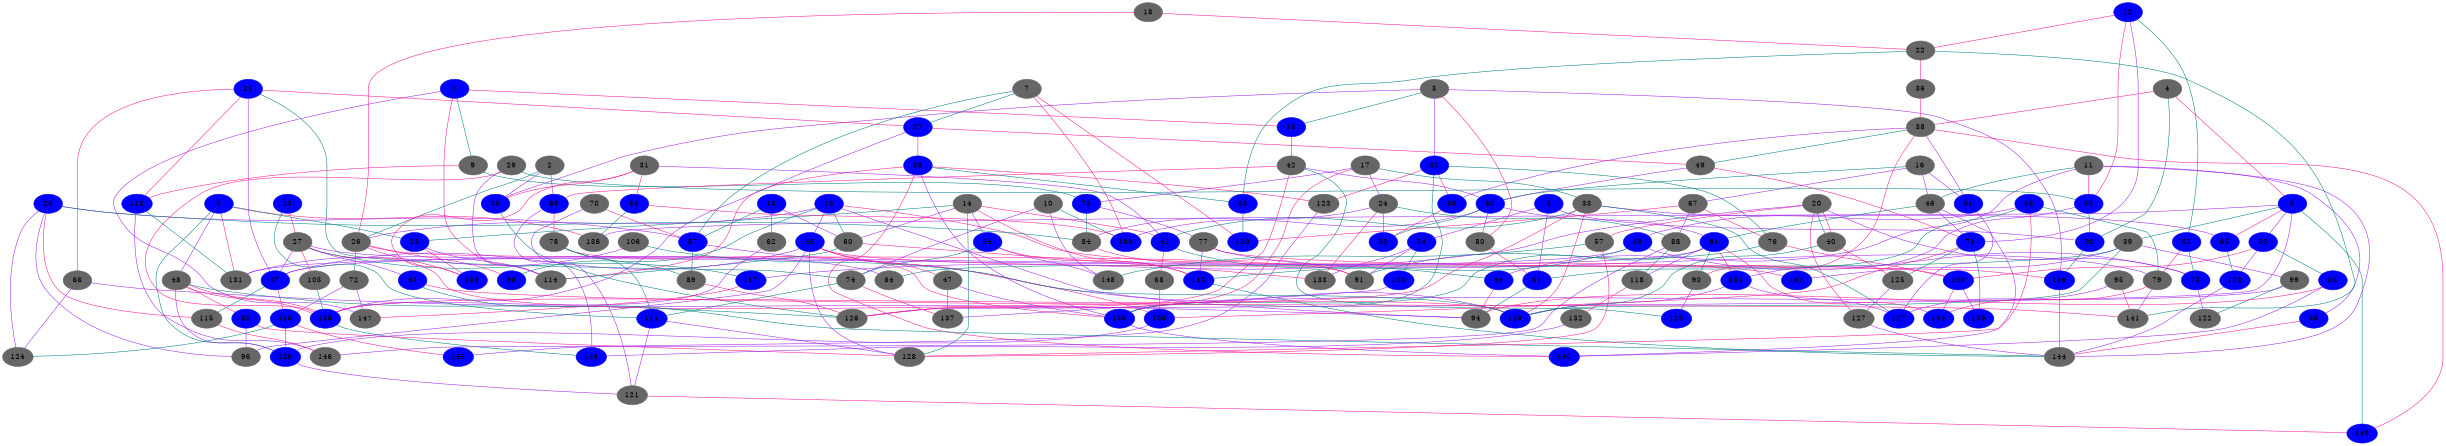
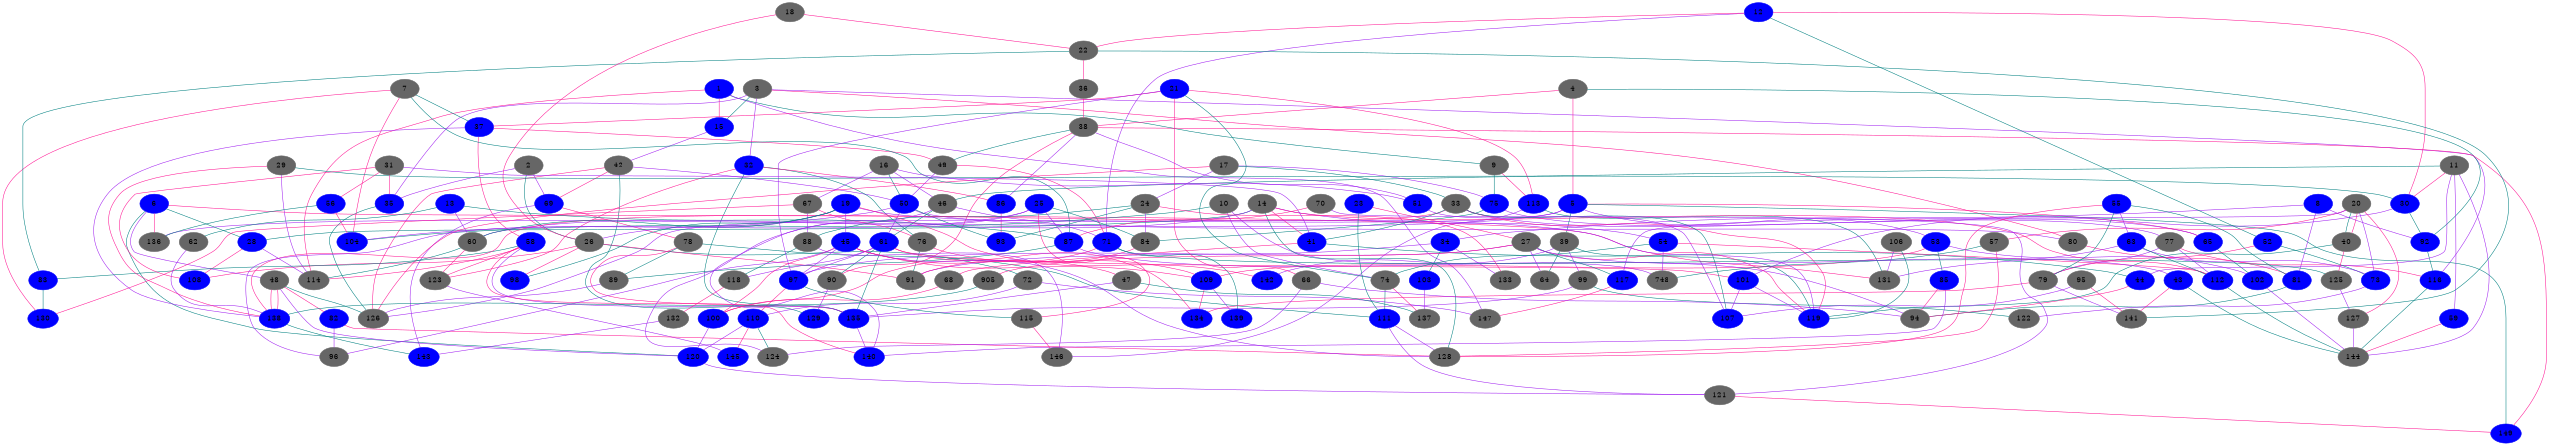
(995, 254) -> (454, 261)
(315, 280) -> (988, 280)
(1108, 280) -> (1662, 280)
(738, 291) -> (471, 298)
